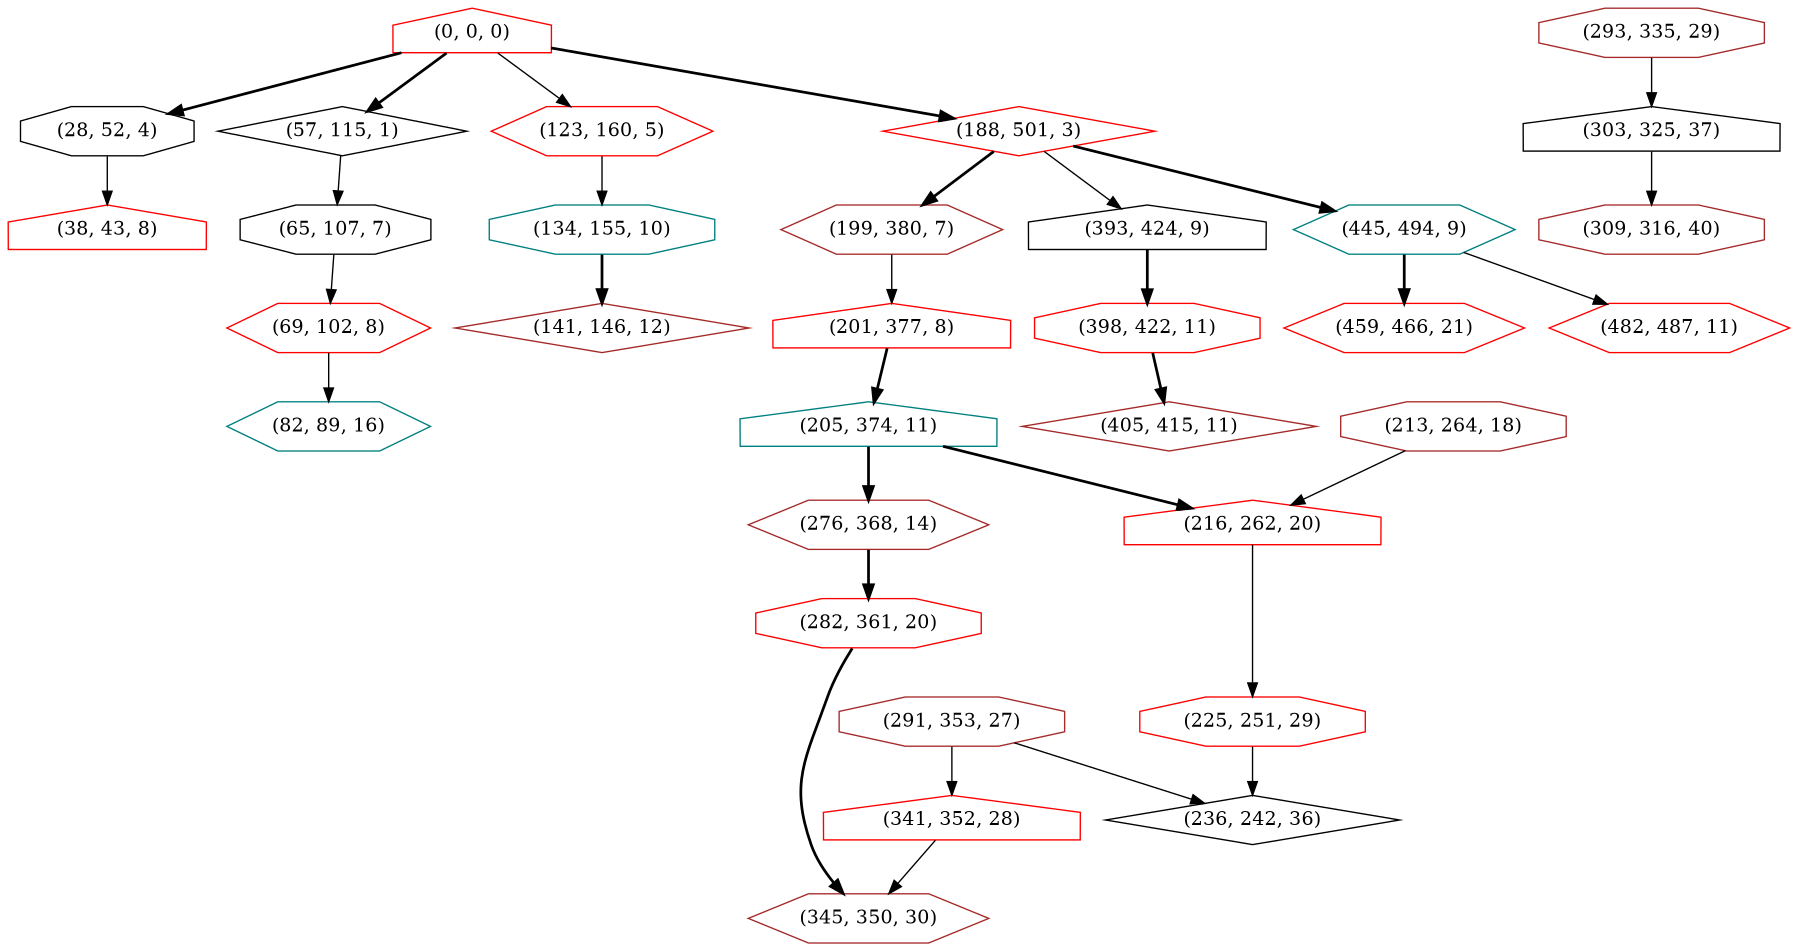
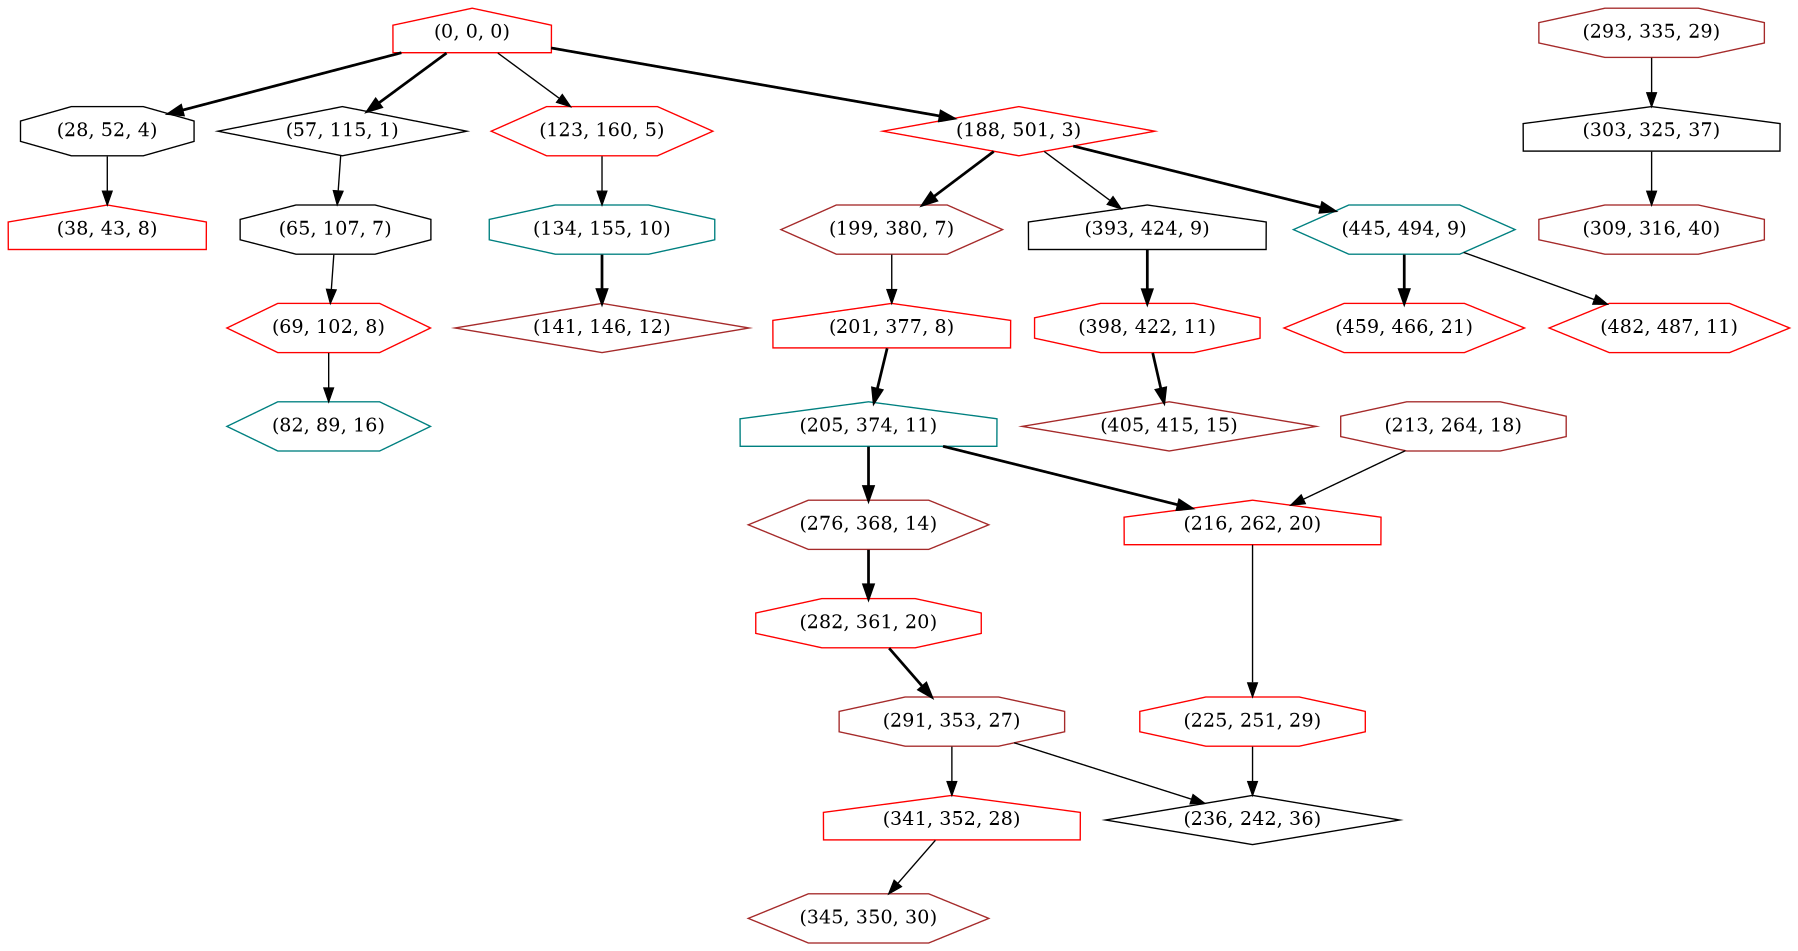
(1169, 426) -> (1169, 426)
(804, 765) -> (906, 667)
